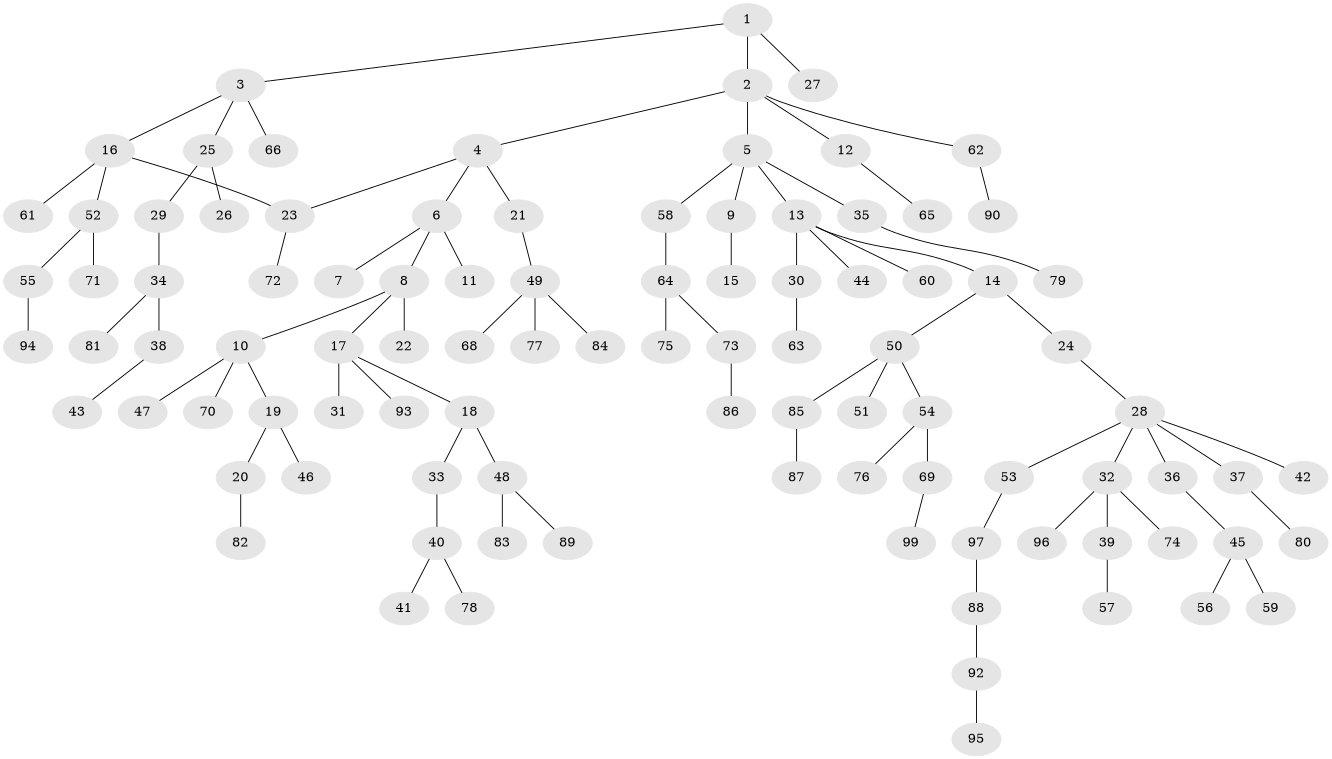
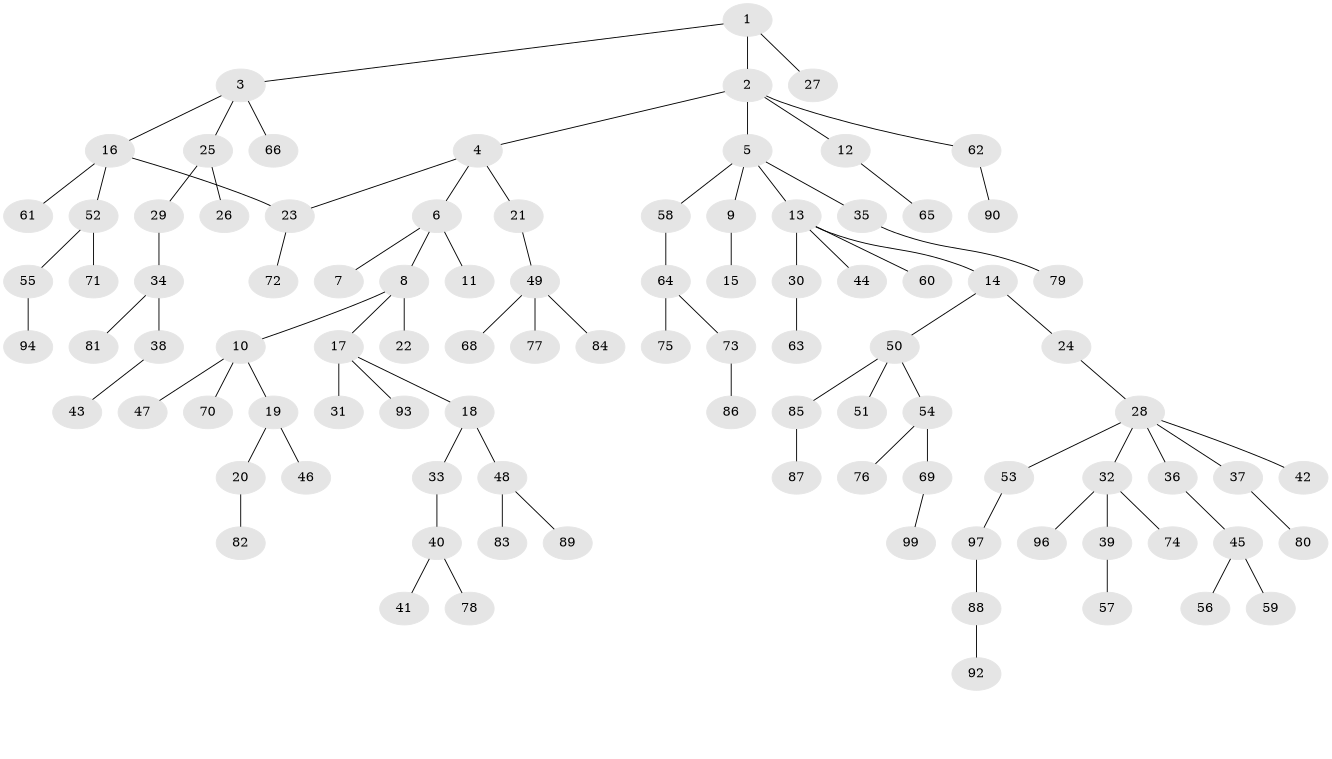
(976, 739) -> none
